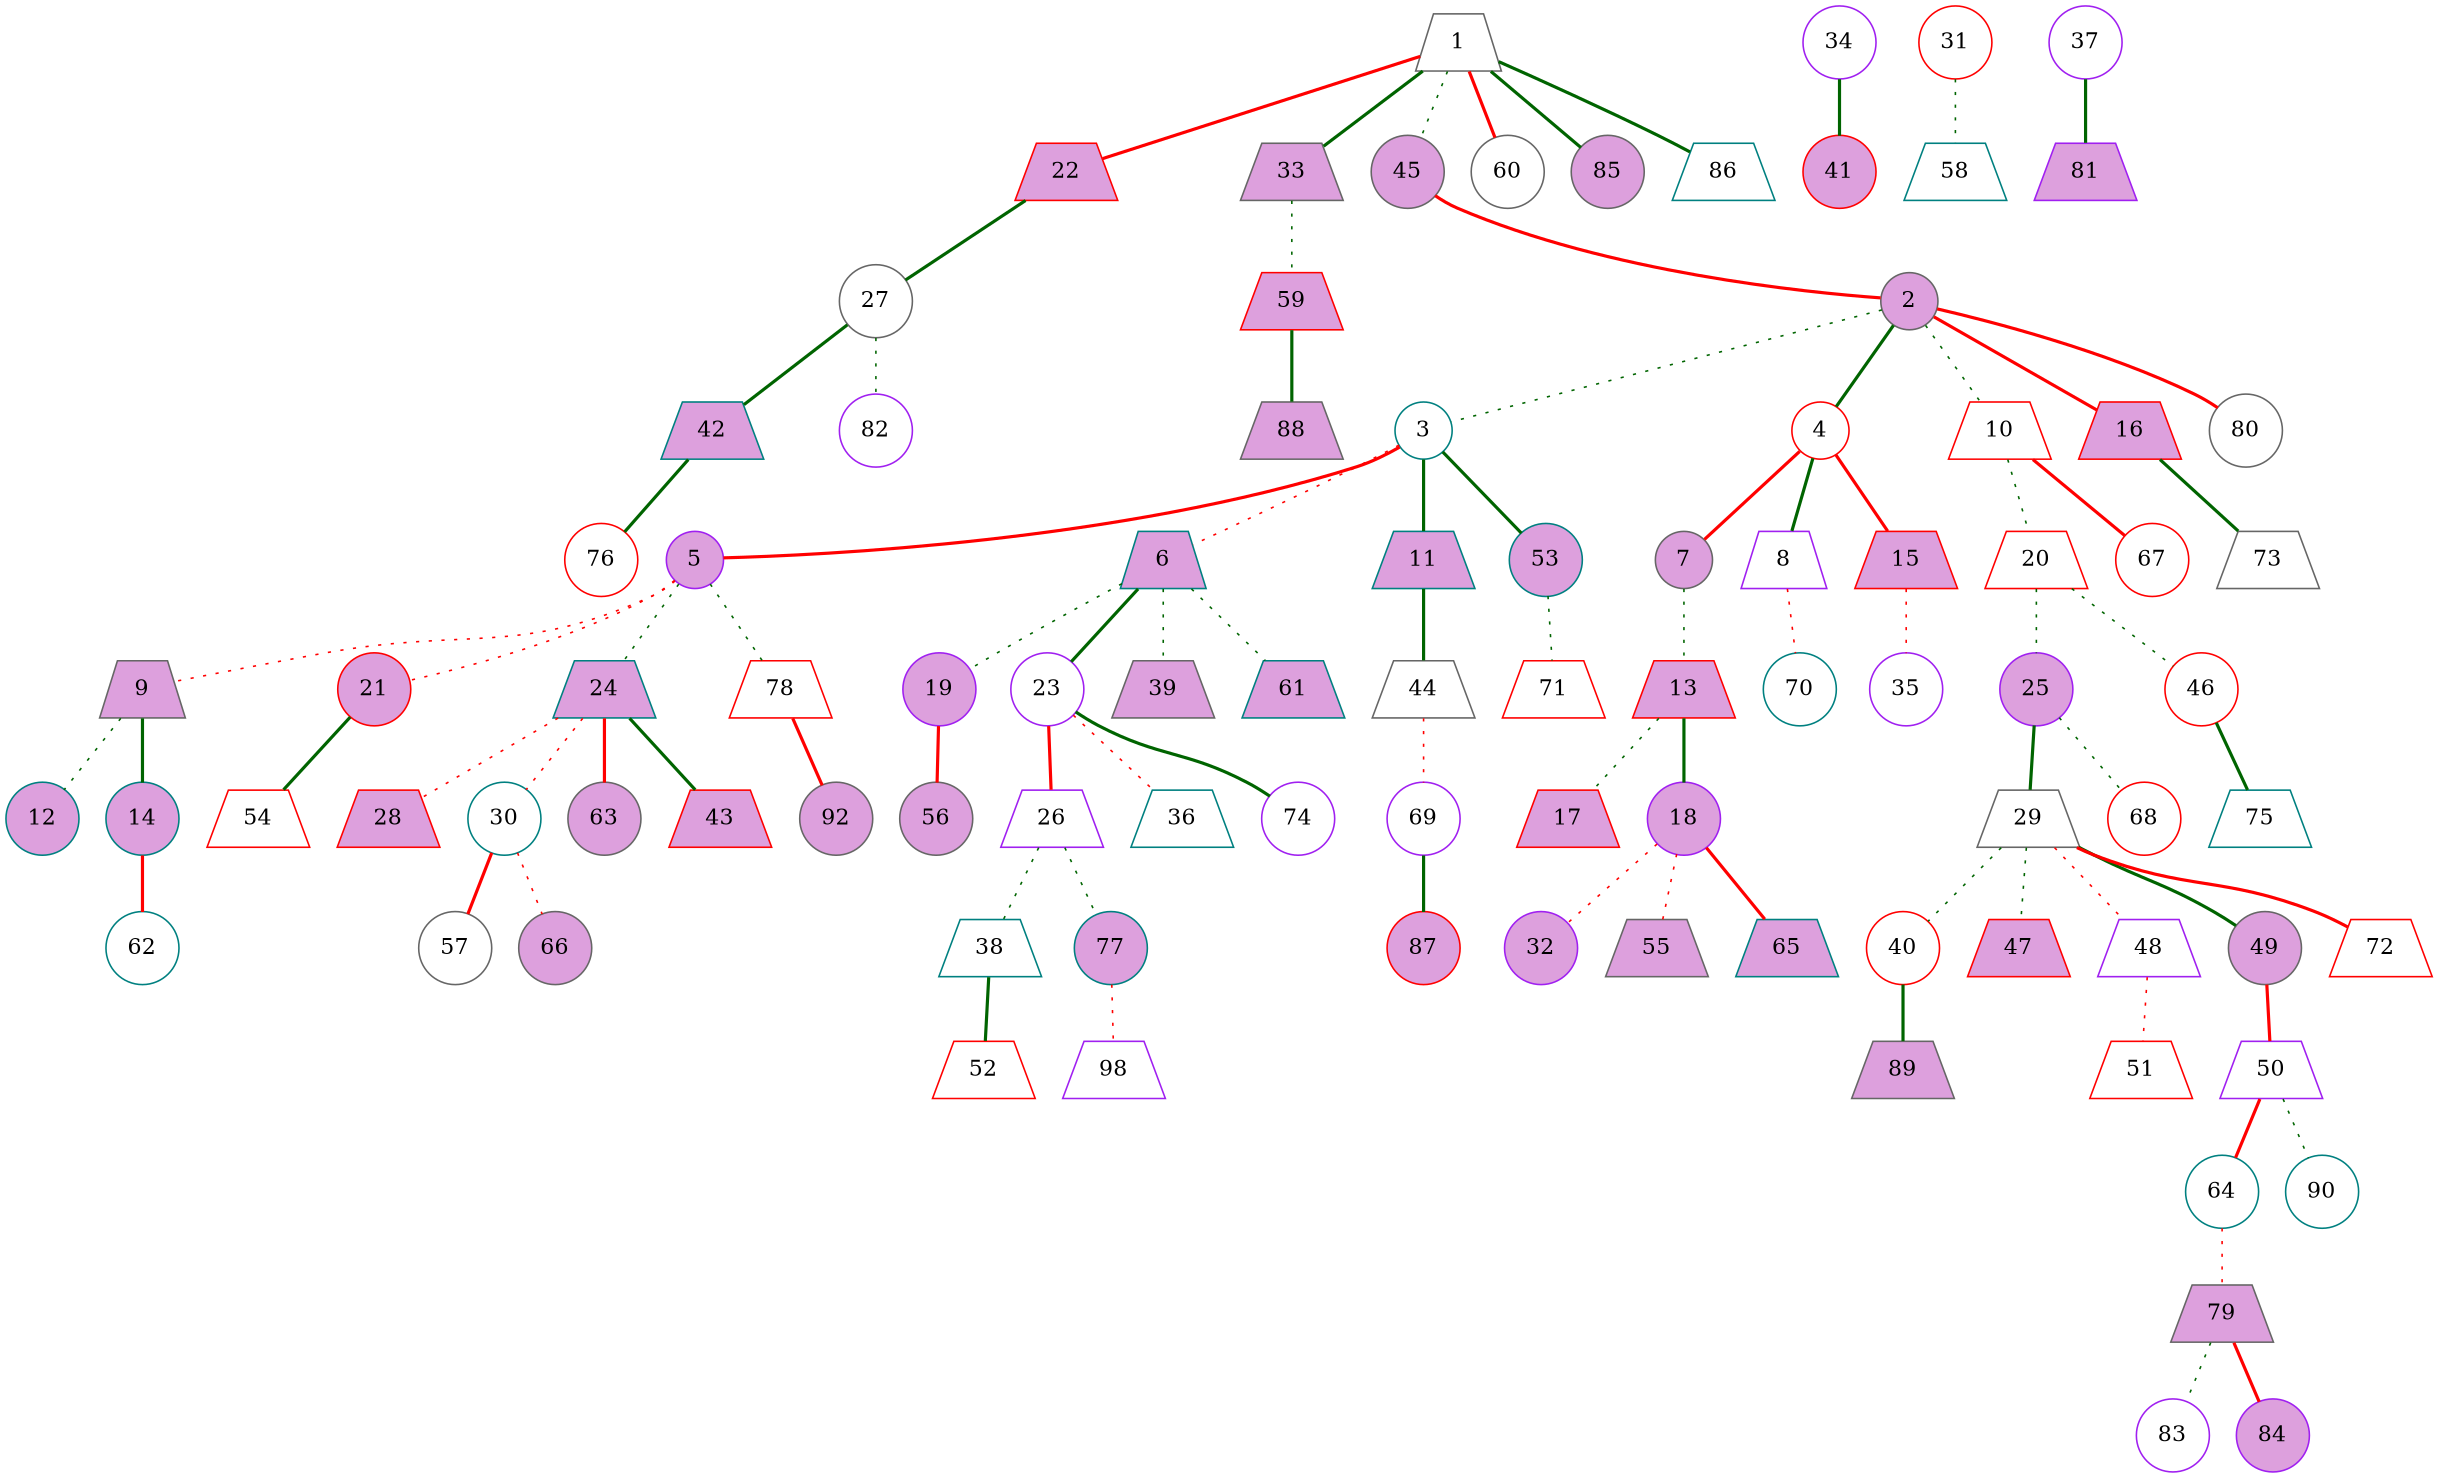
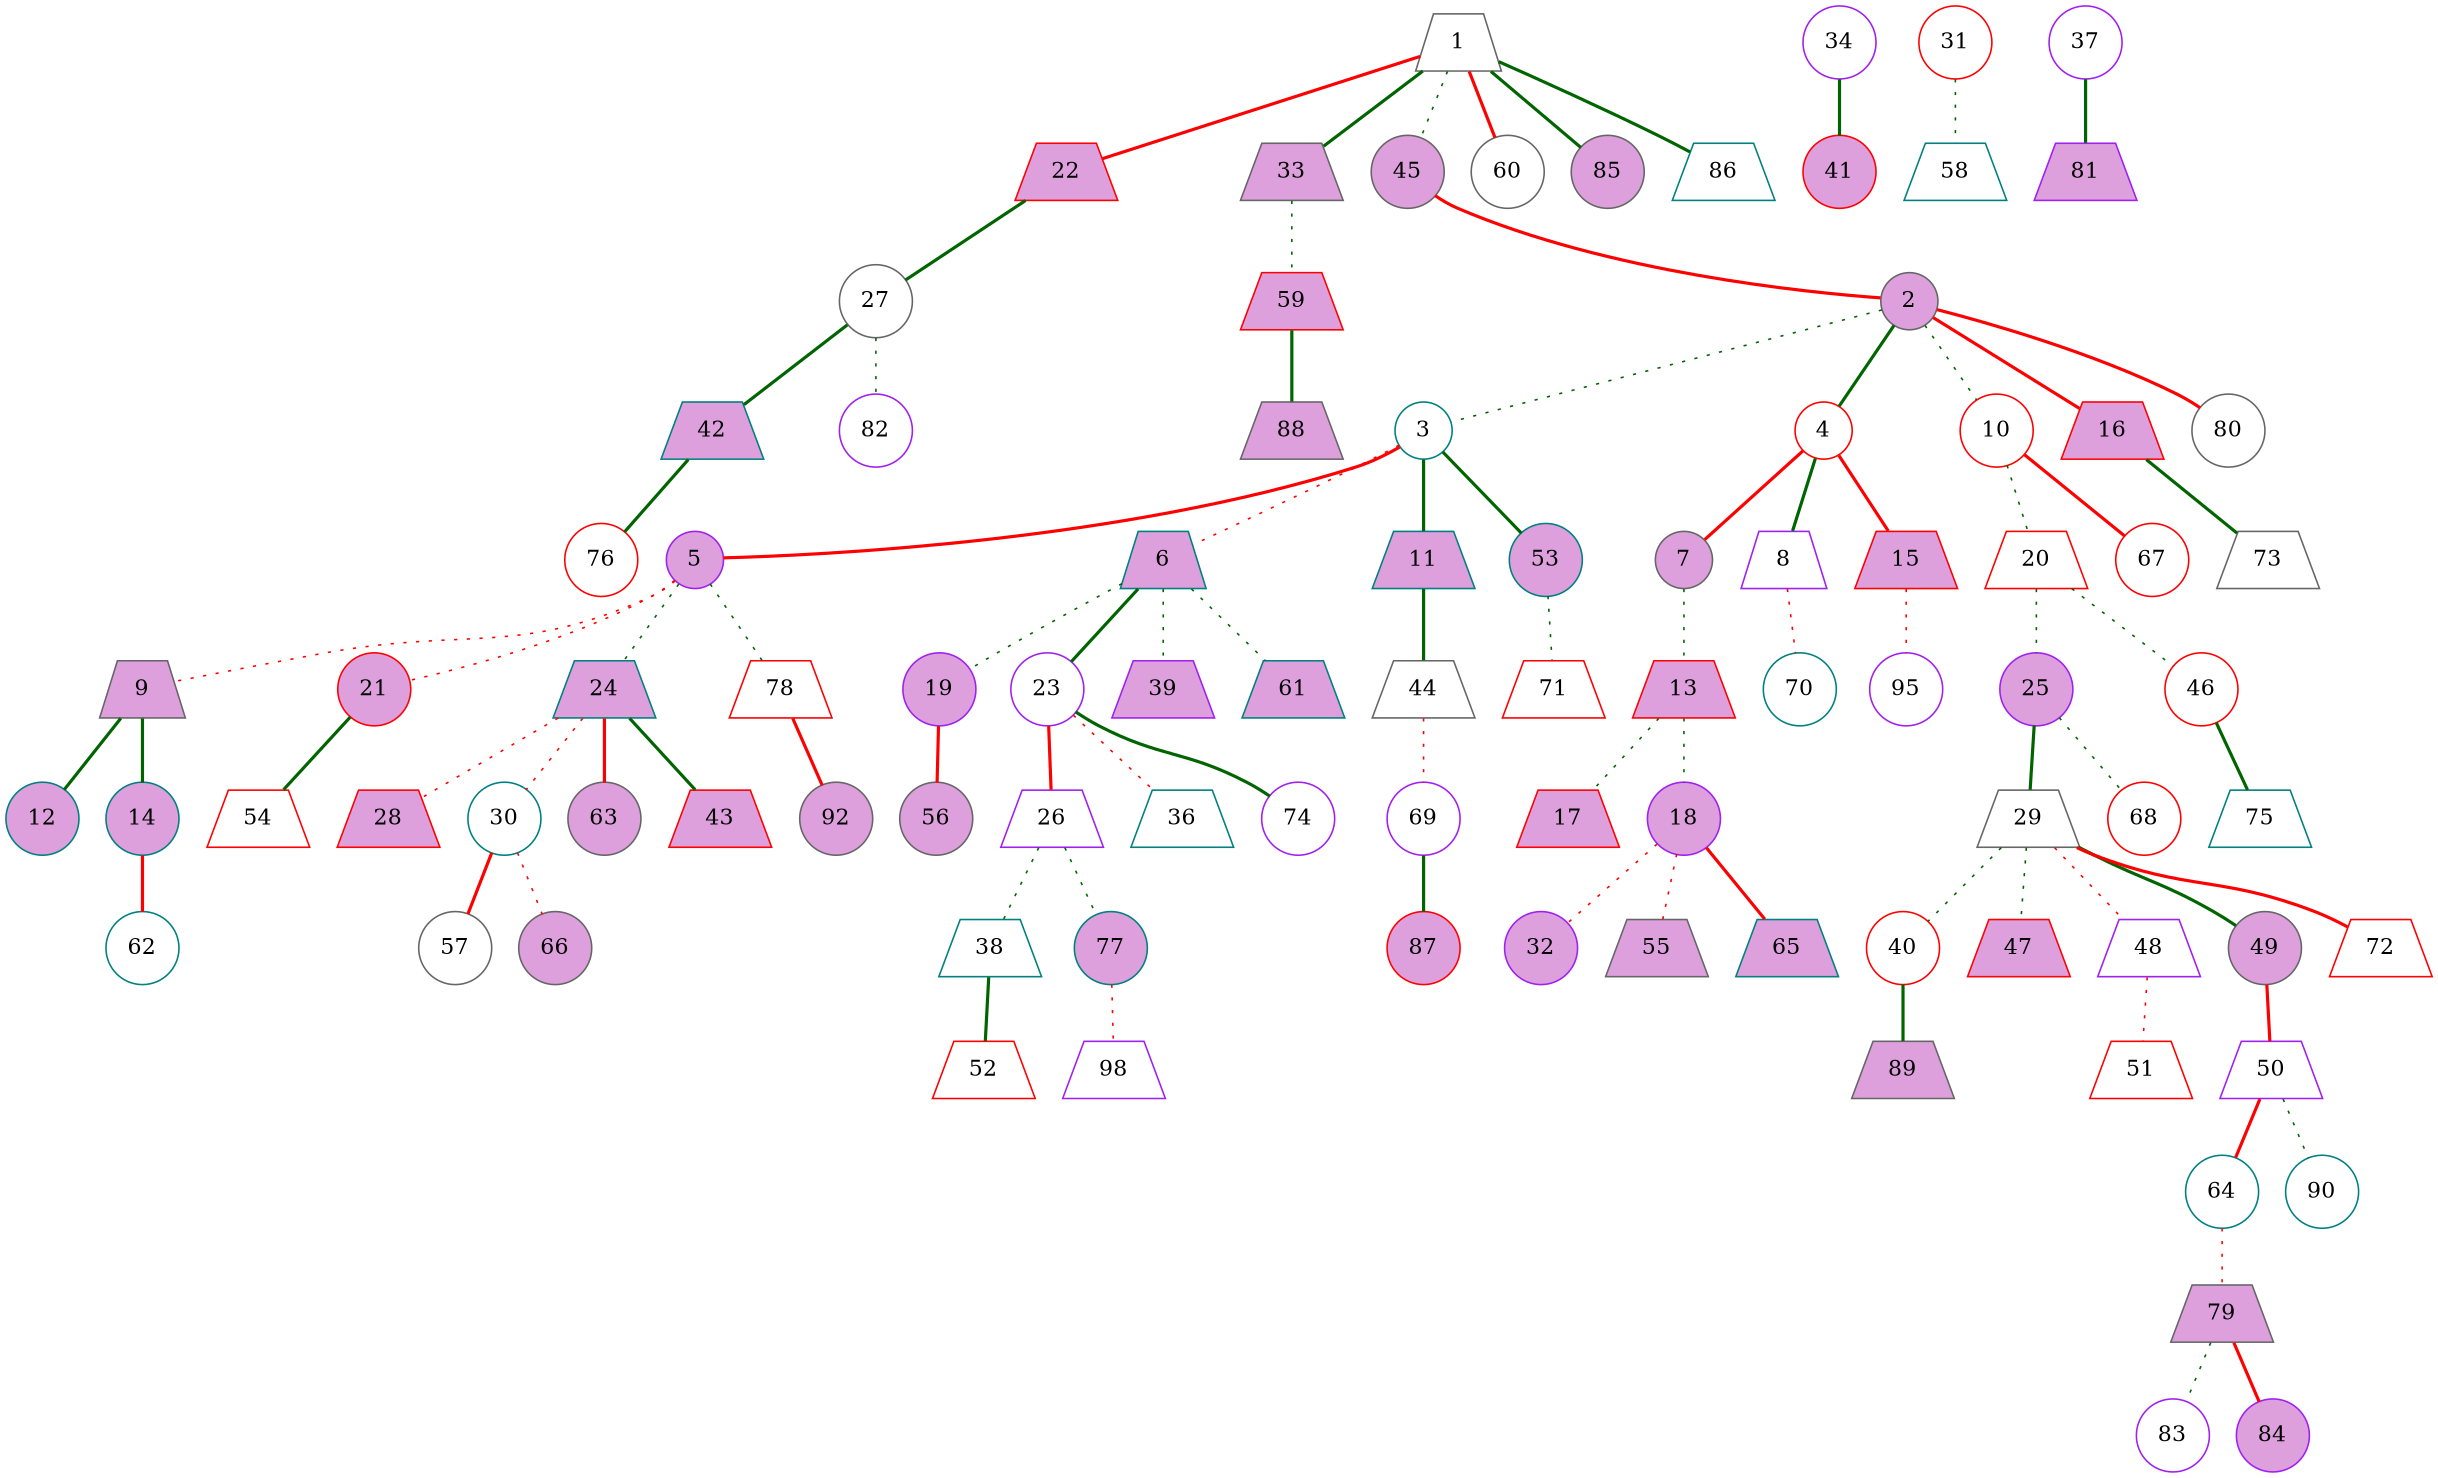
(2000, 431) -> (1997, 431)
(1163, 689) -> (1163, 689)
(1906, 689) -> (1906, 689)
(1684, 750) -> (1684, 750)
(92, 754) -> (92, 754)
